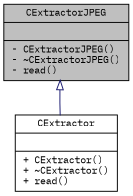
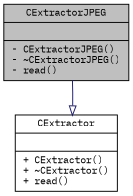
(60, 103) -> (73, 93)
